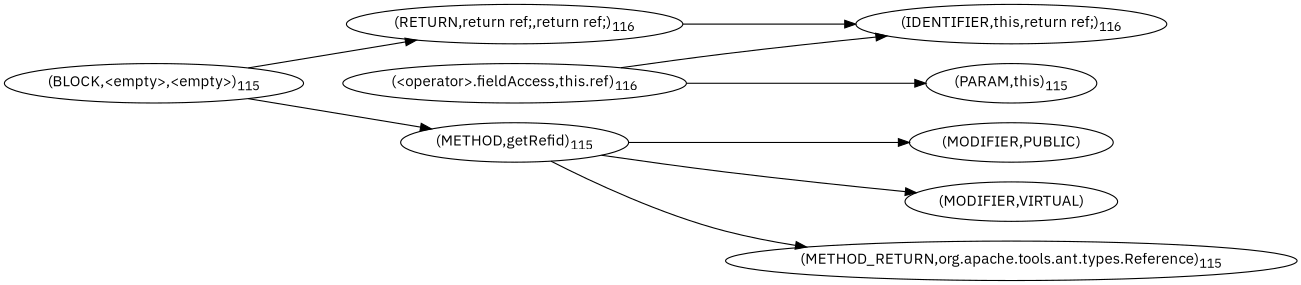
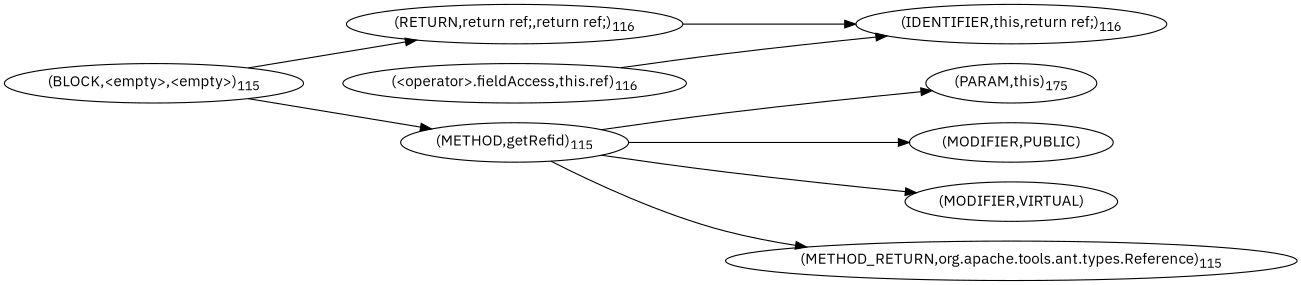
(1057, 82) -> (1057, 82)
(801, 83) -> (761, 109)
